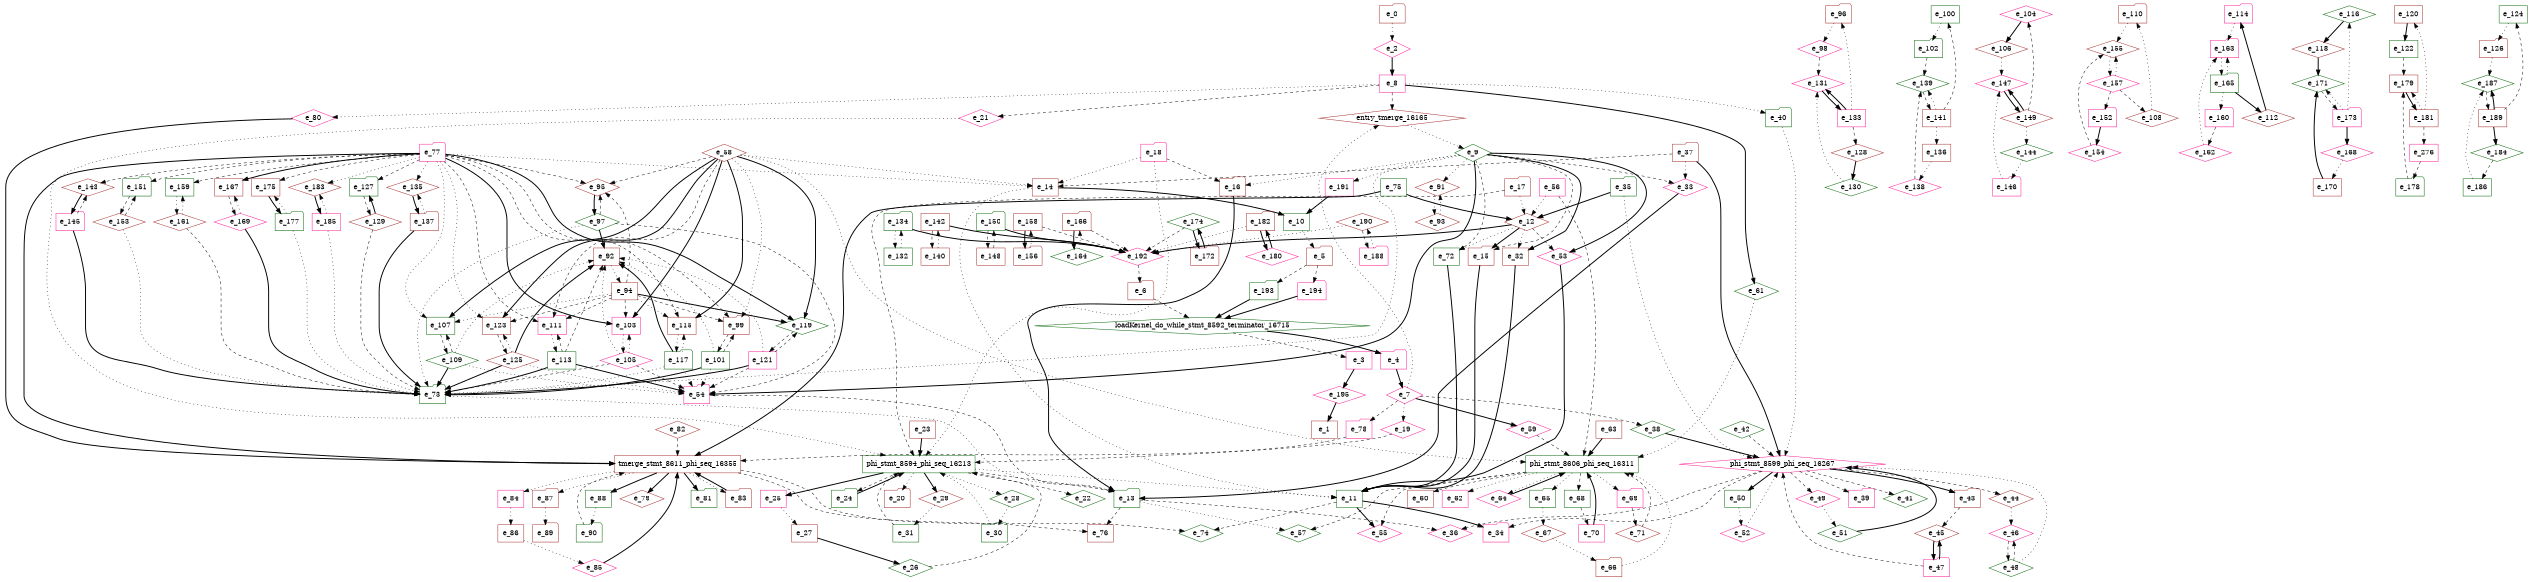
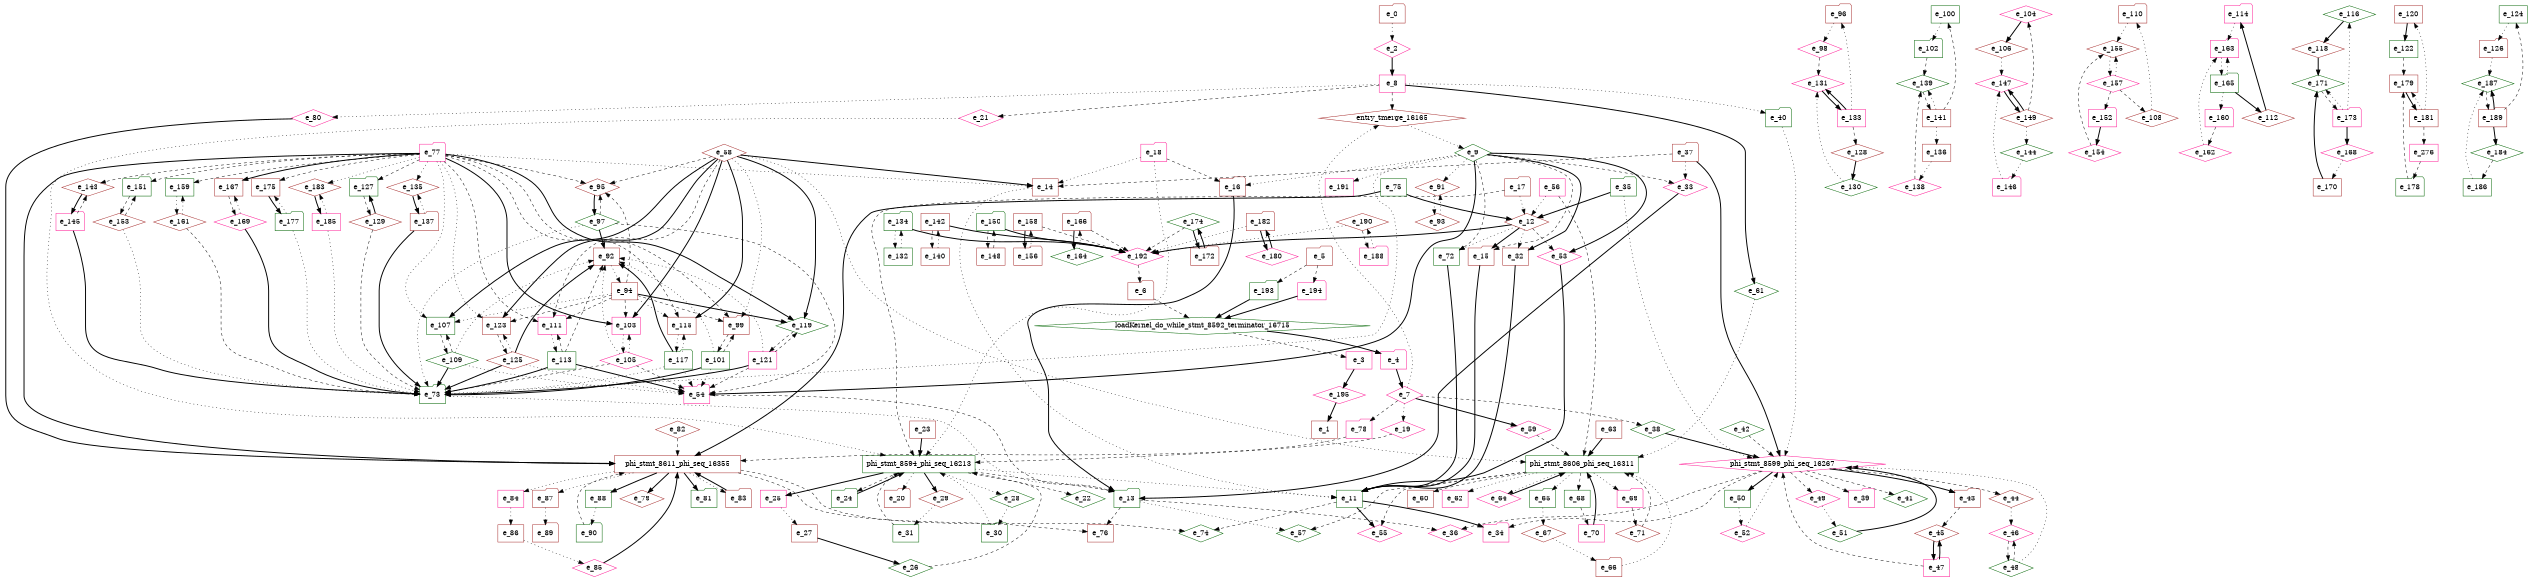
(884, 170) -> (884, 170)
(1297, 222) -> none
(678, 464) -> (678, 464)
